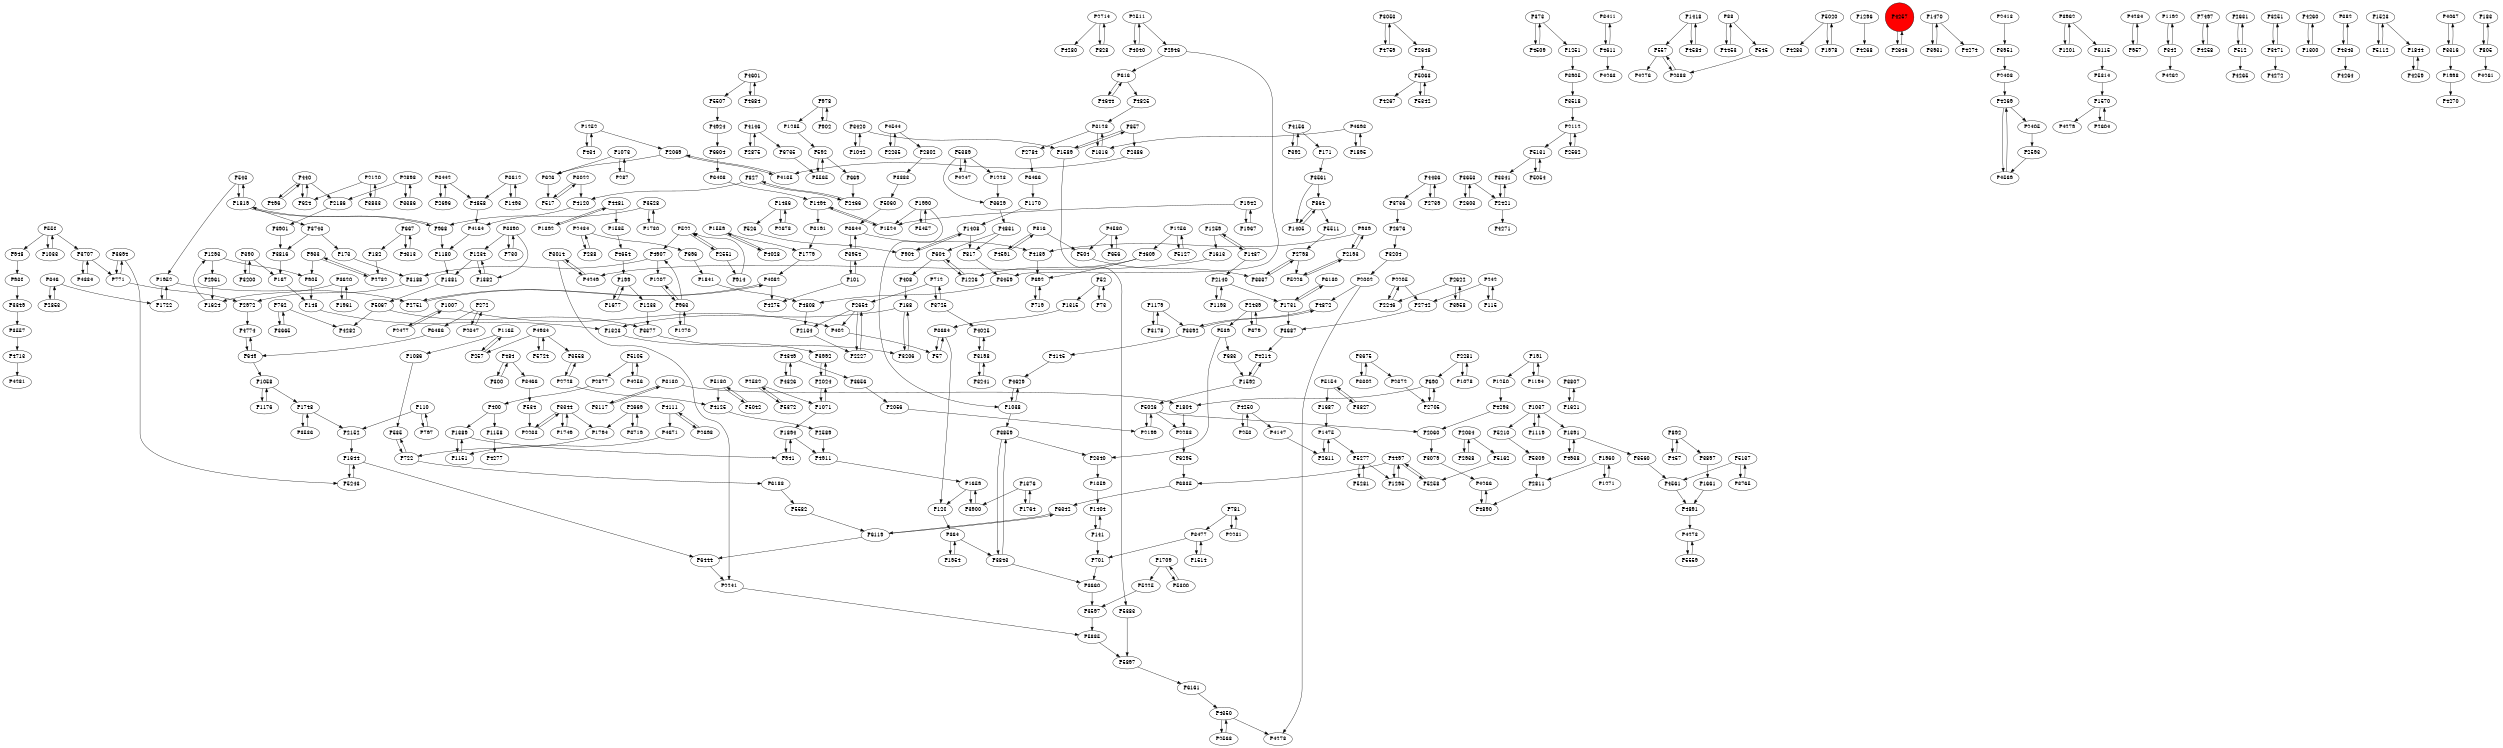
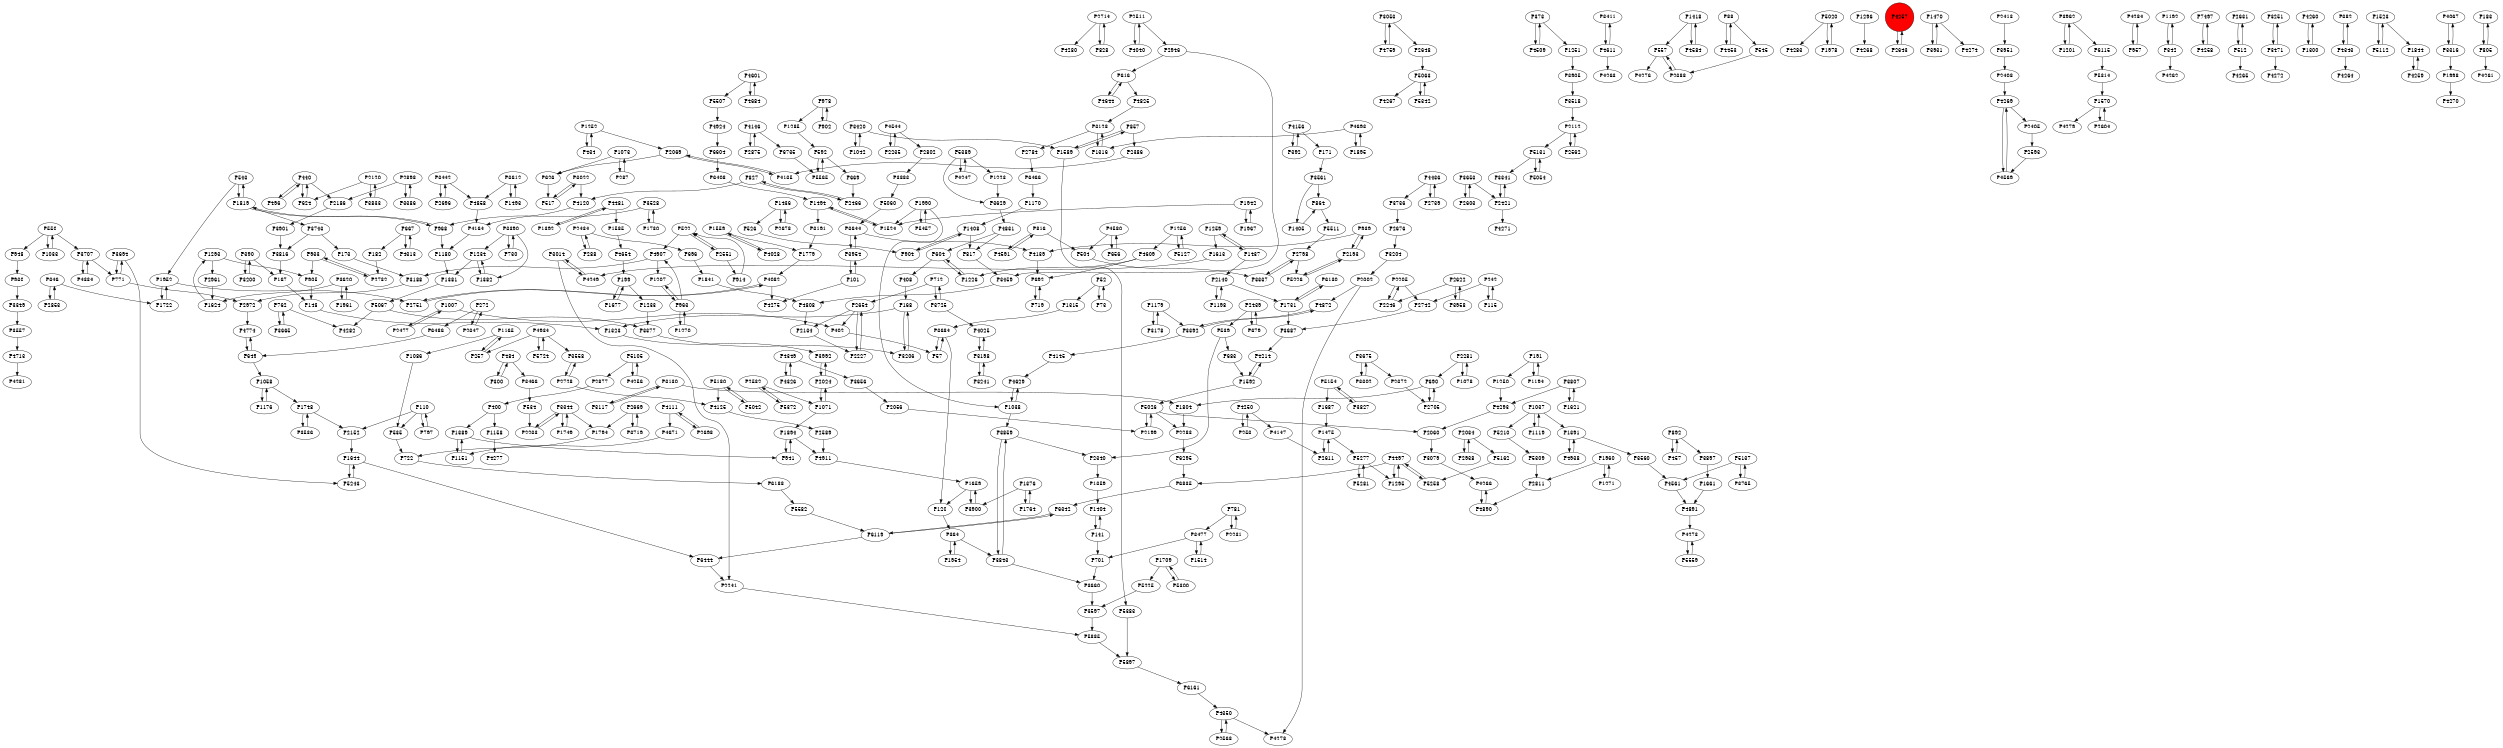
(1307, 214) -> none
none -> (1538, 394)
(404, 447) -> (410, 419)
